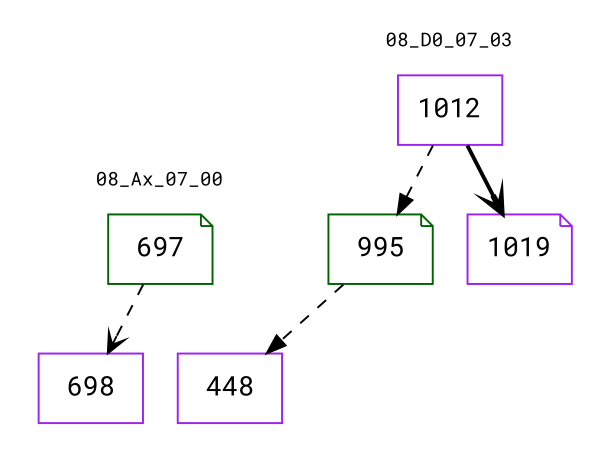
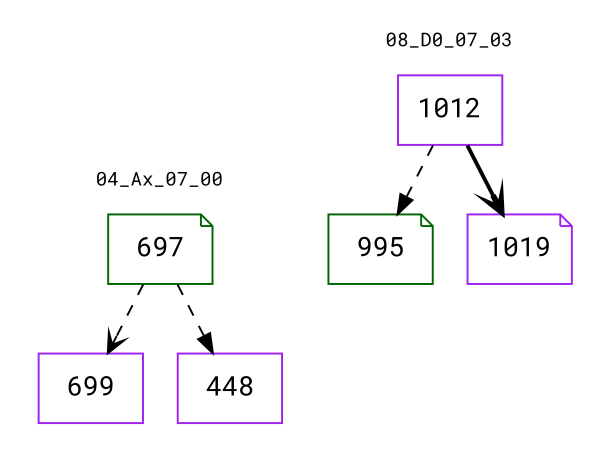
(160, 181) -> (160, 181)
(312, 312) -> (191, 310)
(91, 388) -> (91, 388)
